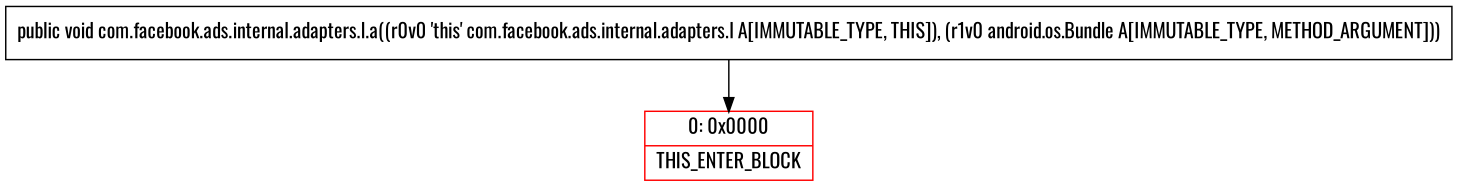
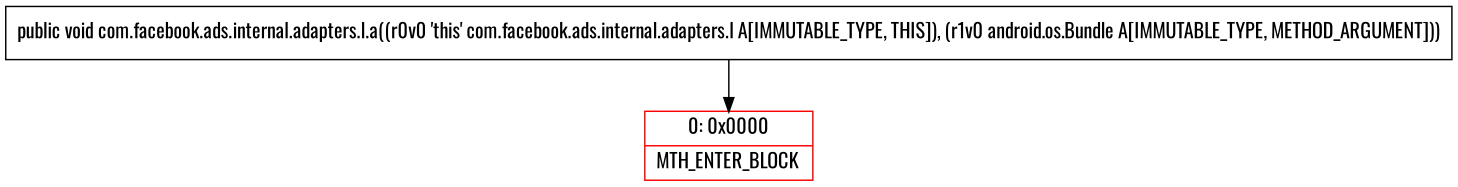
(729, 162) -> (728, 162)
